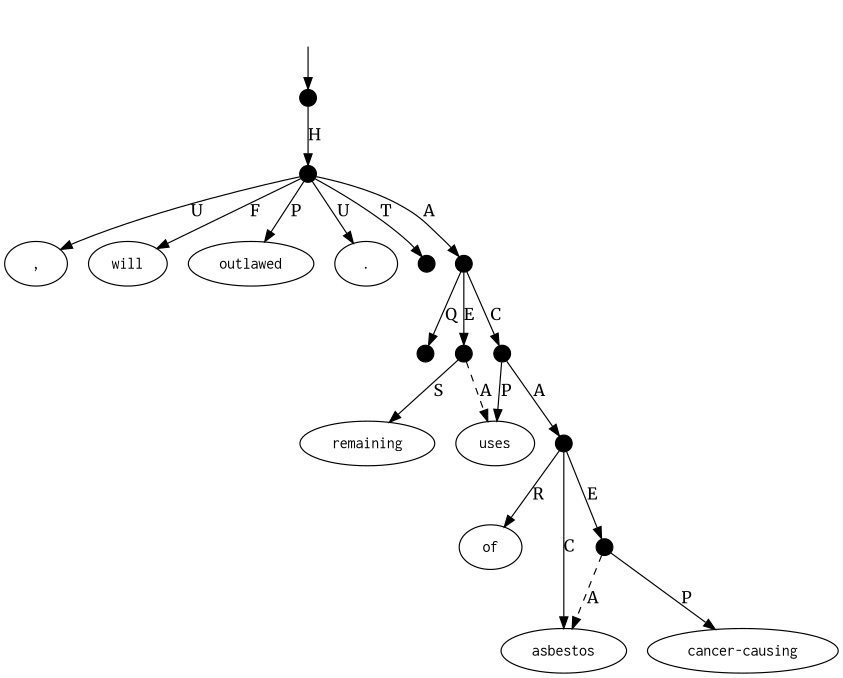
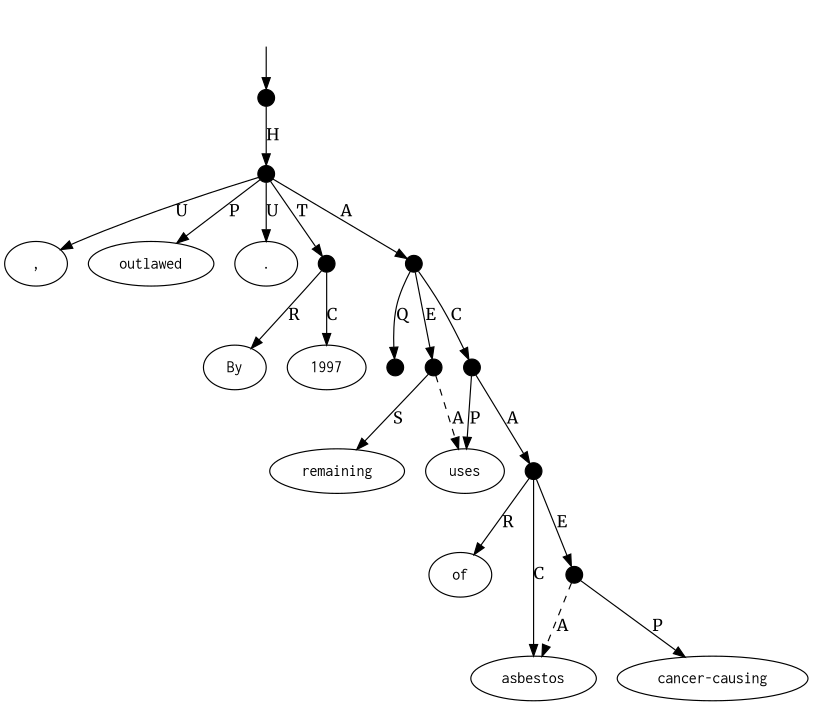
(128, 264) -> none
none -> (235, 367)
none -> (327, 367)
